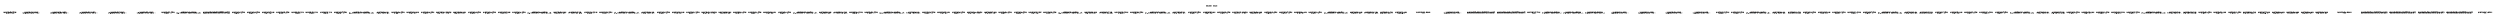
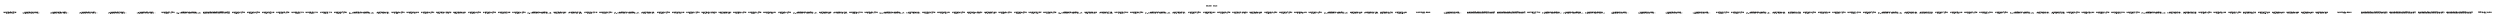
(2485, 13) -> (2485, 13)
